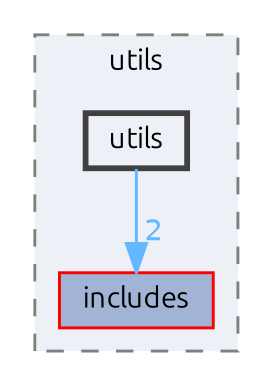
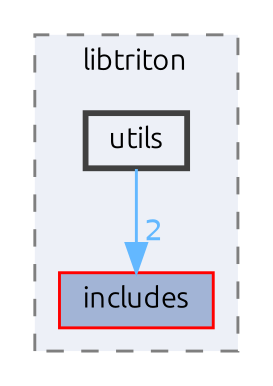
(136, 62) -> (136, 62)
